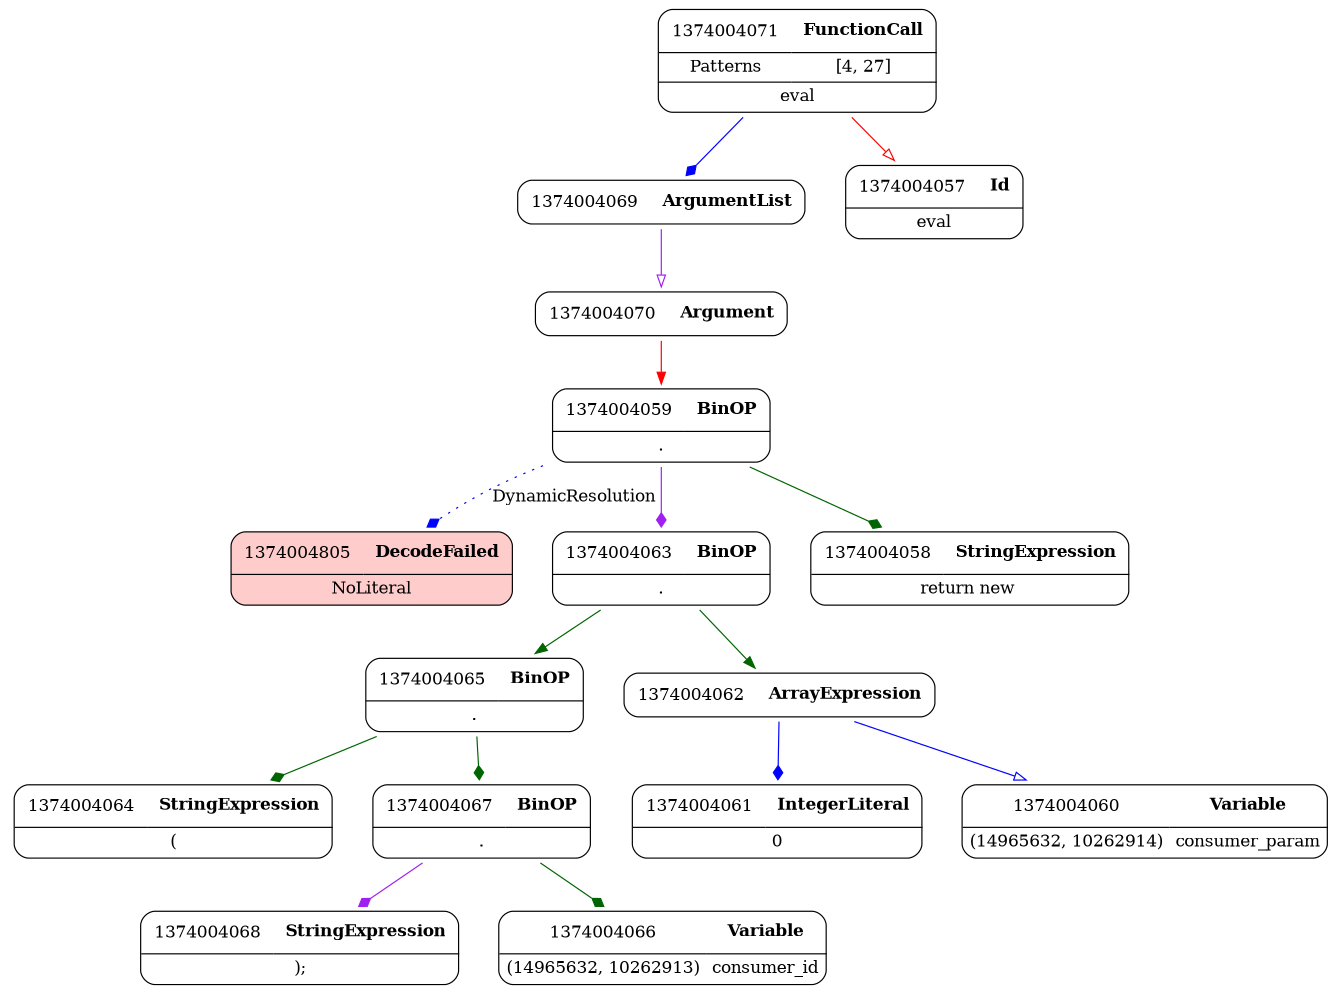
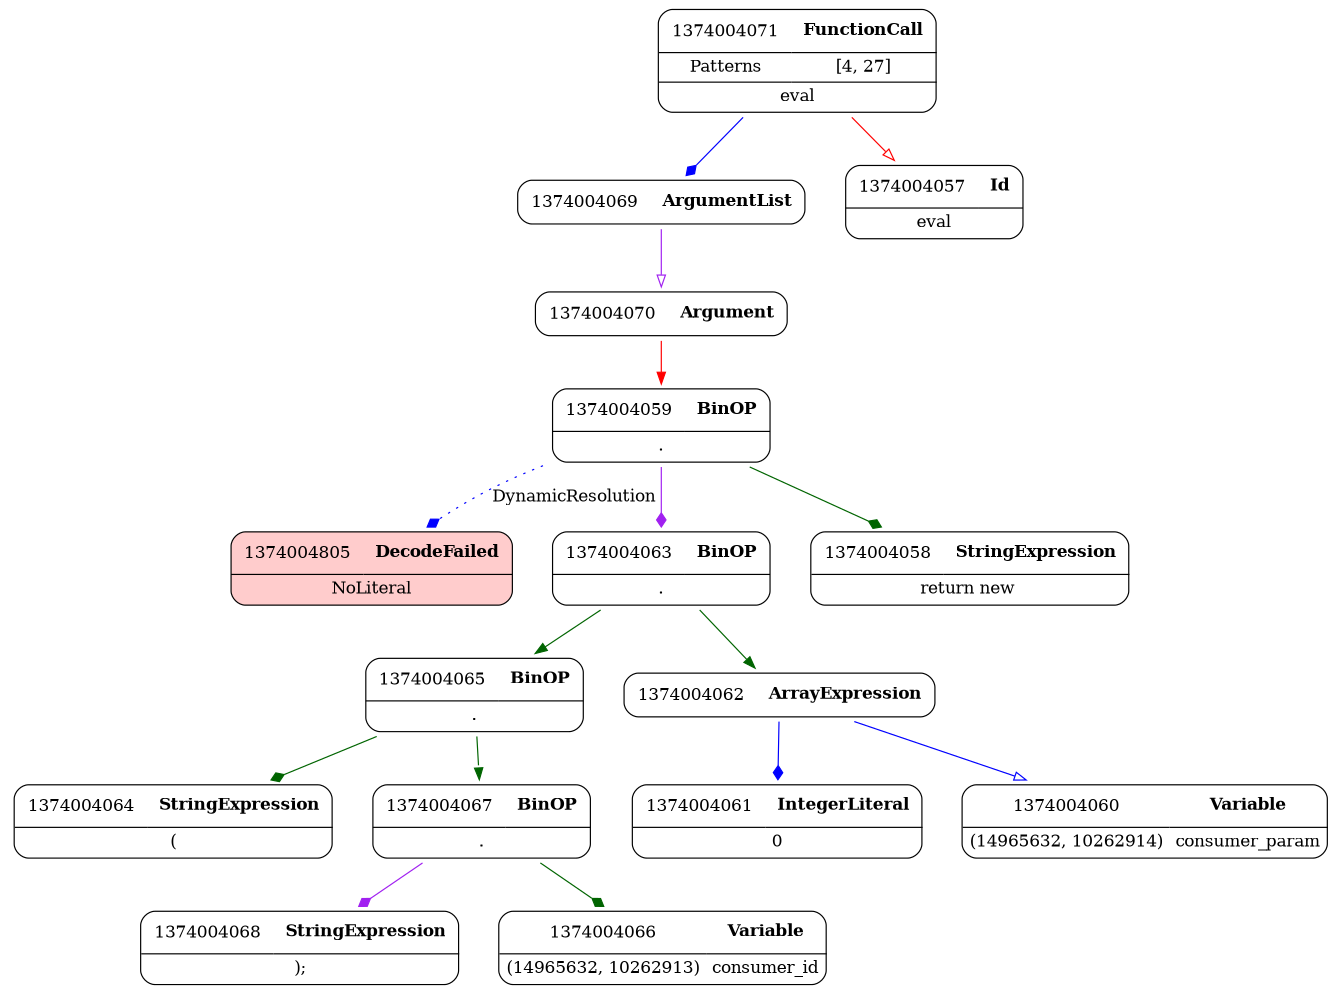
(478, 751) -> (478, 751)
